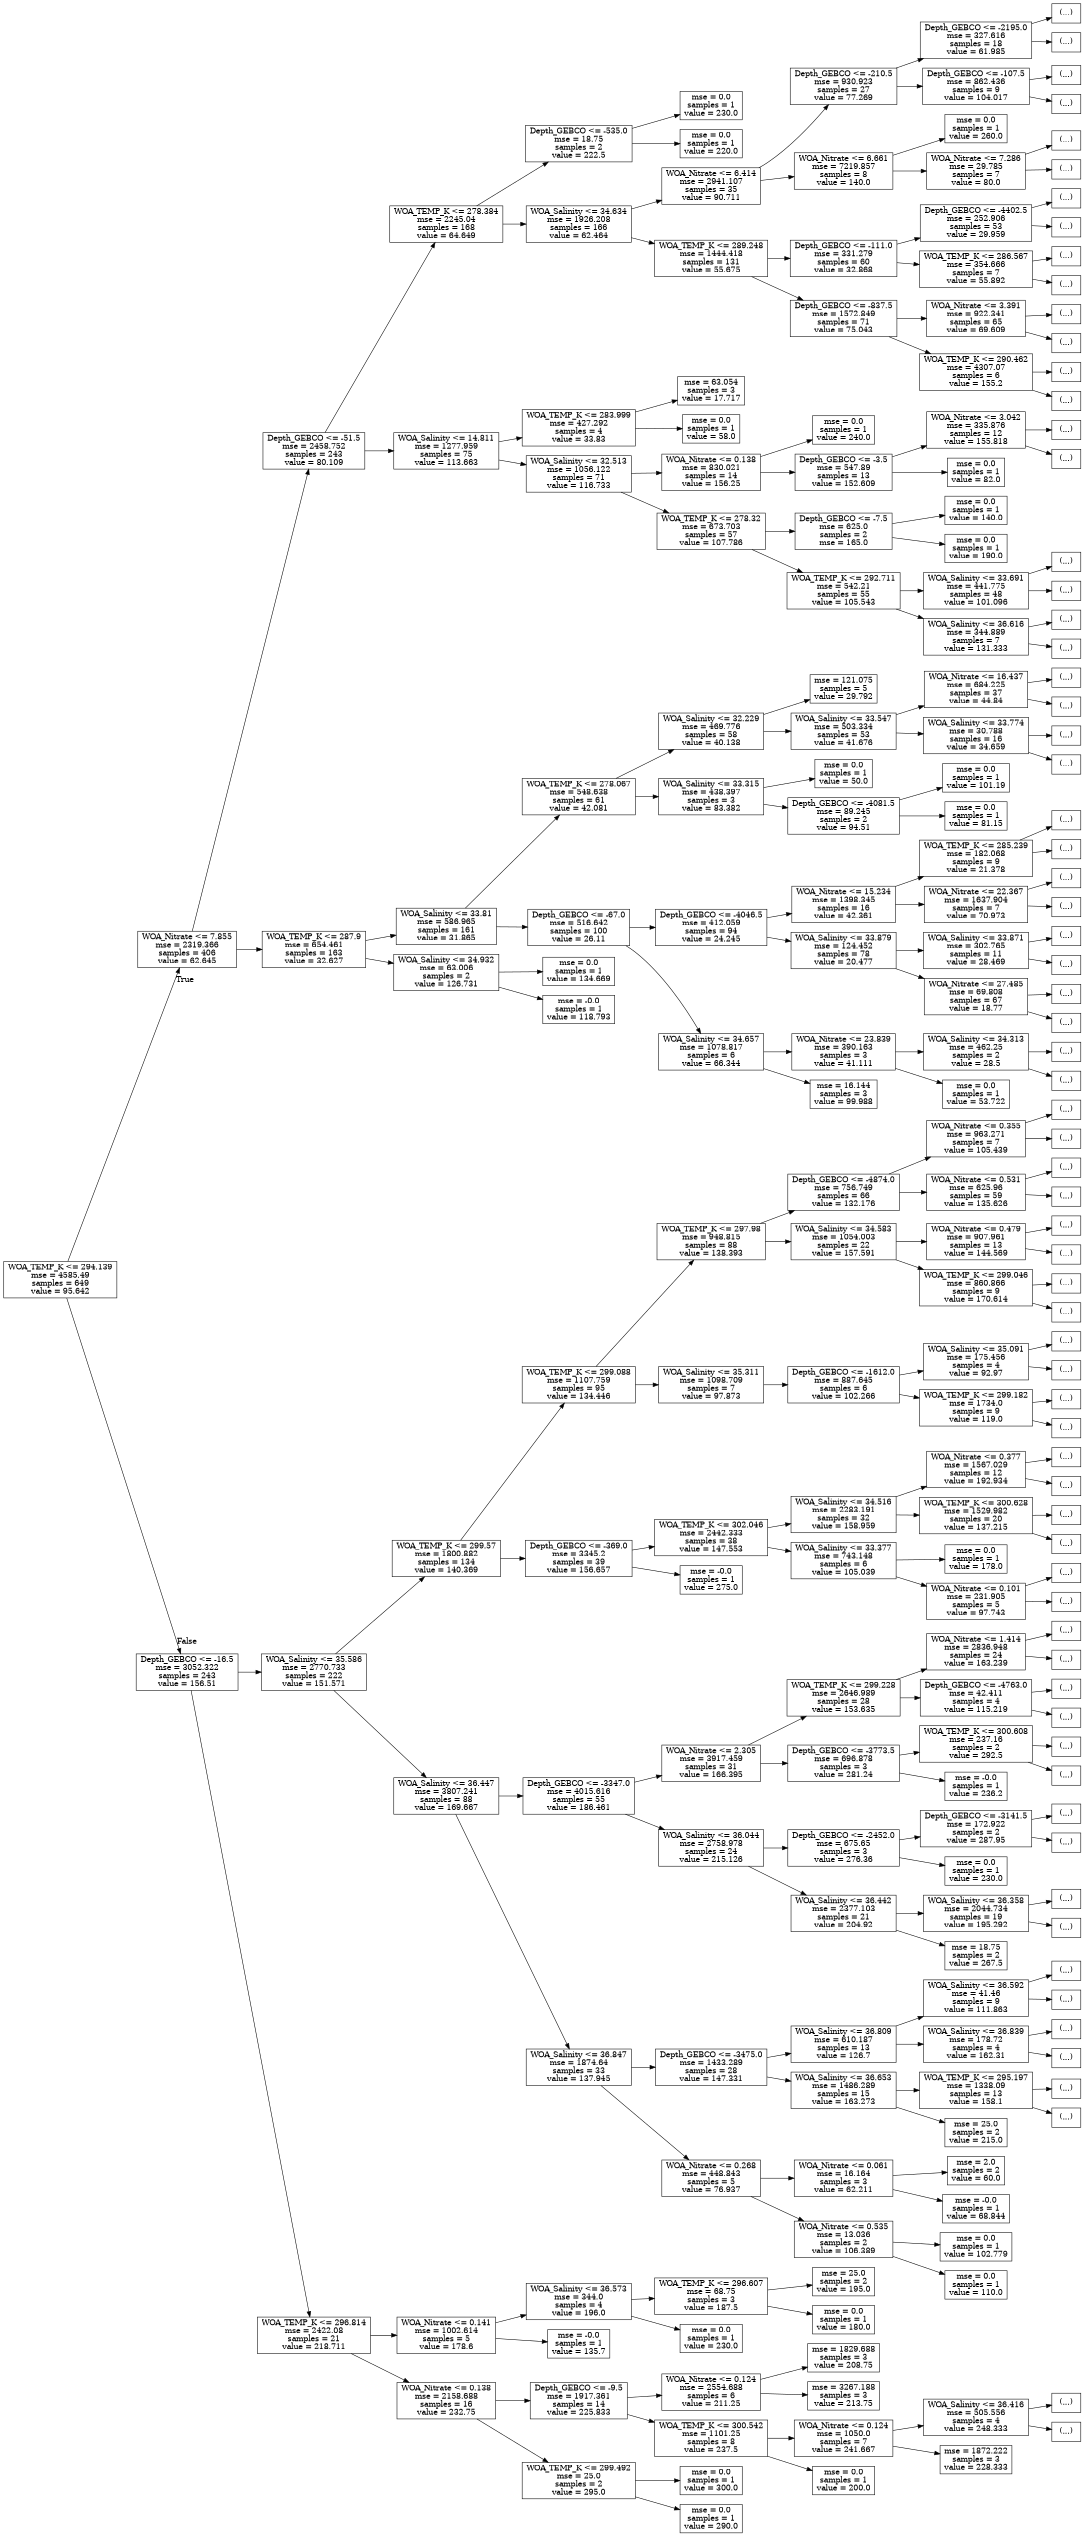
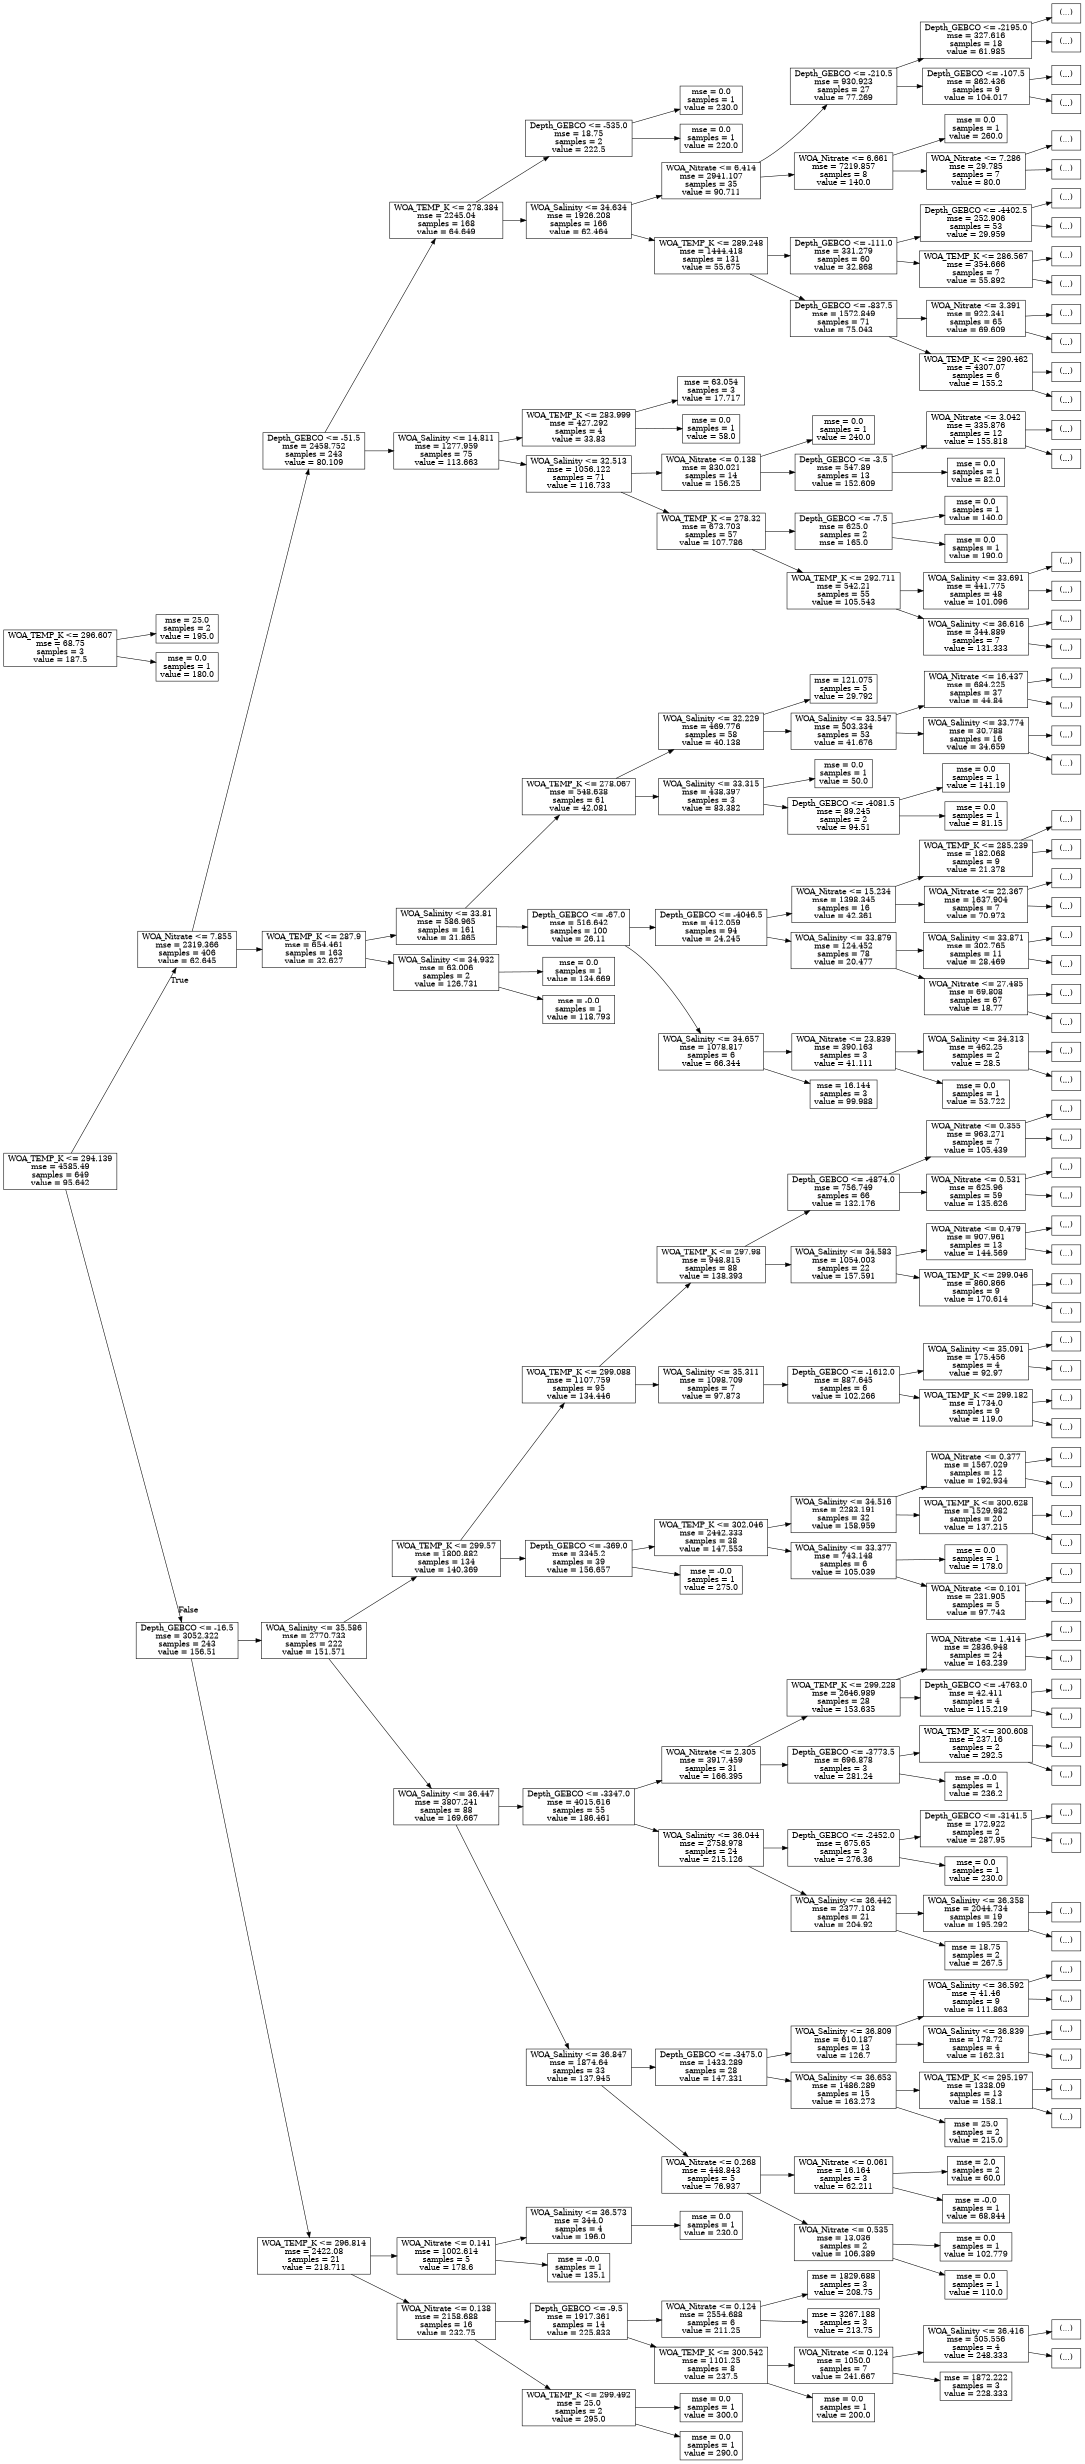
(976, 778) -> (976, 778)
(640, 2299) -> none
(579, 2344) -> (579, 2268)
